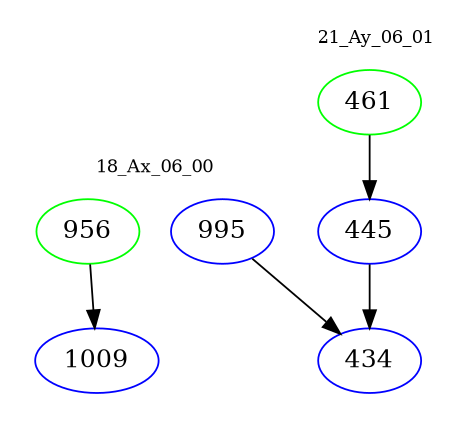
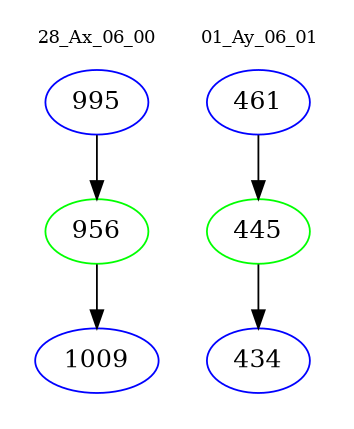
(376, 39) -> (259, 39)
(370, 102) -> (258, 102)
(155, 168) -> (97, 39)
(370, 231) -> (258, 231)
(276, 279) -> (97, 158)
